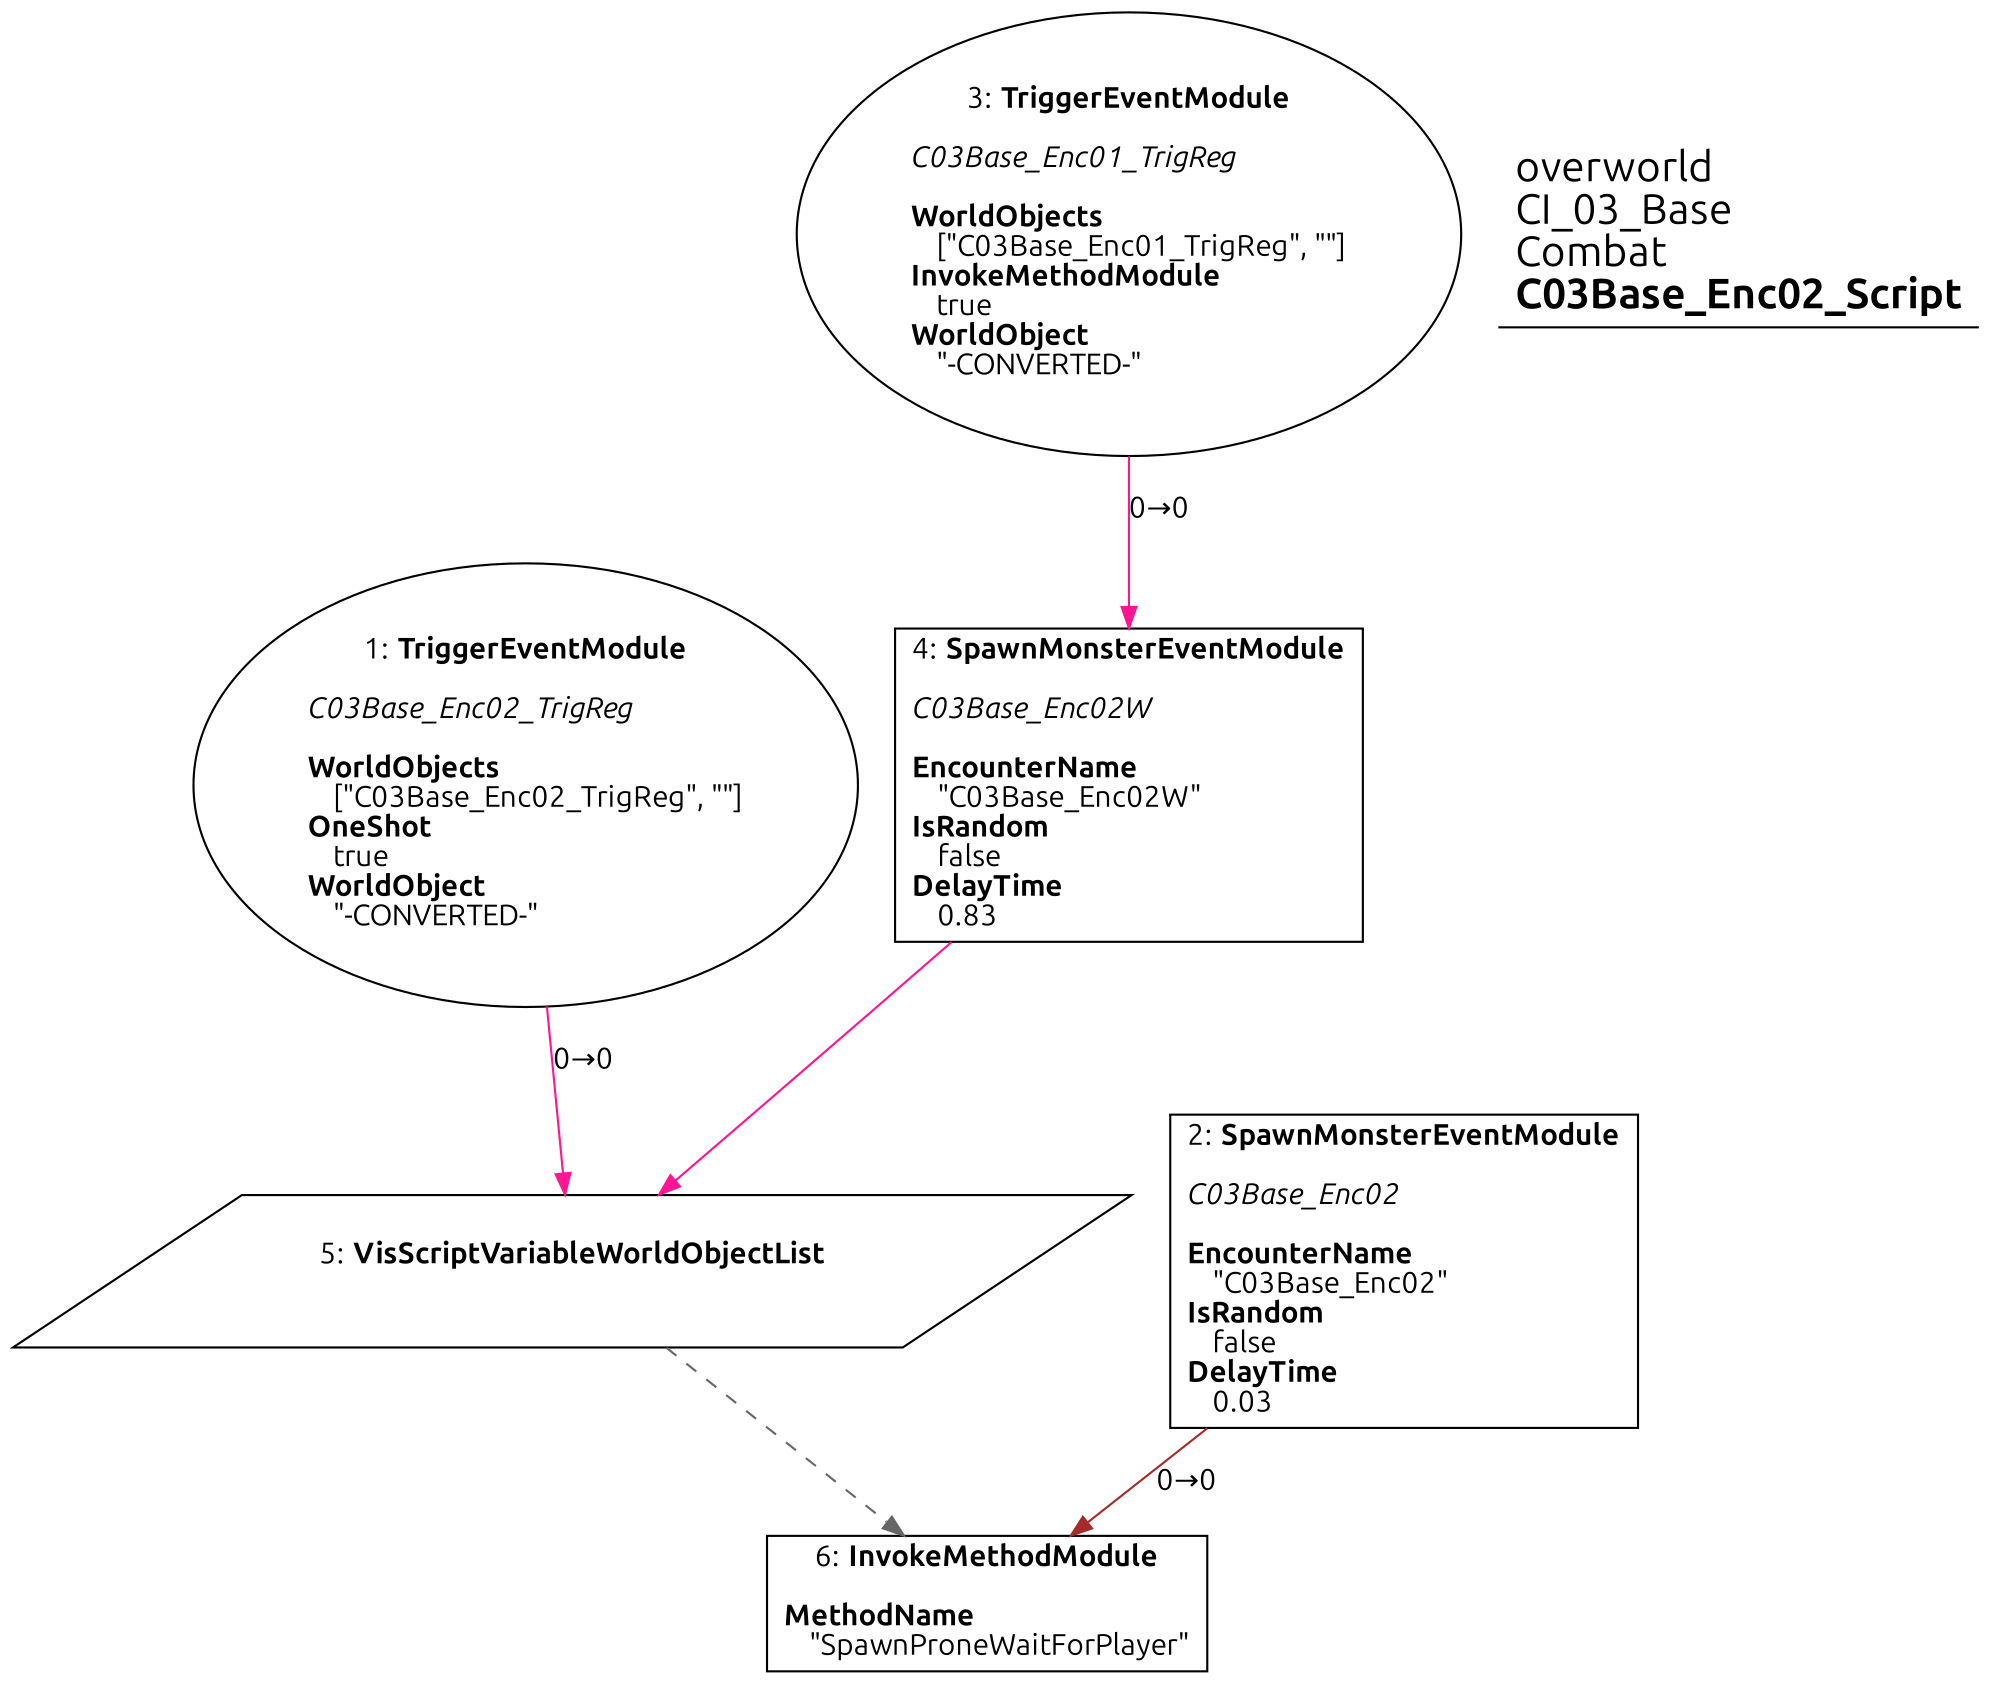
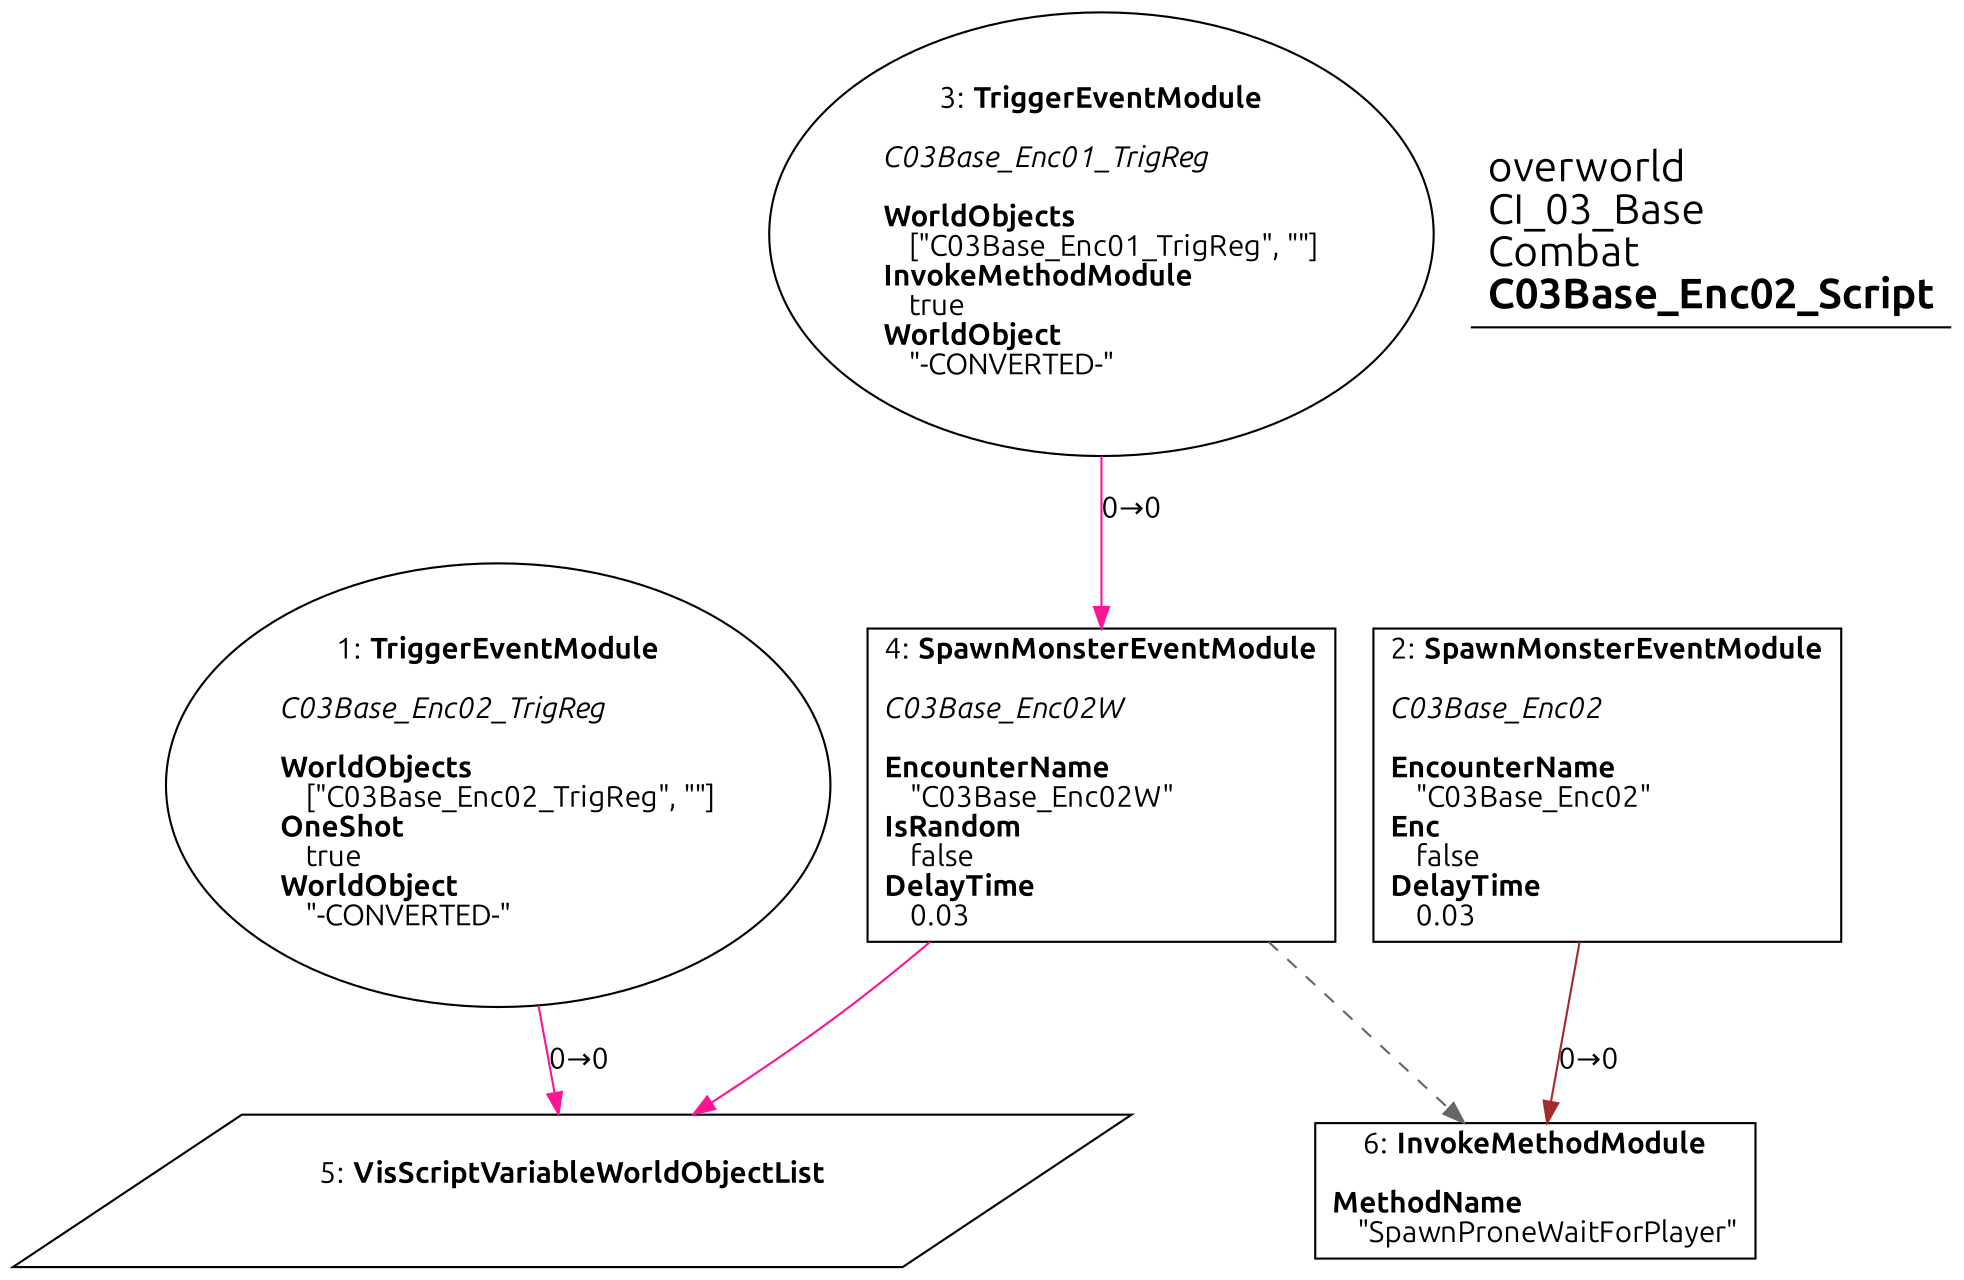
(955, 916) -> (928, 916)
(1256, 1314) -> (1416, 828)
(776, 1435) -> (1358, 1025)
